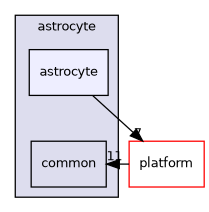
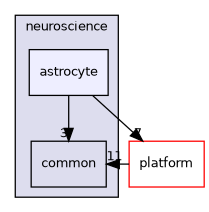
(67, 27) -> (67, 27)
none -> (69, 112)
